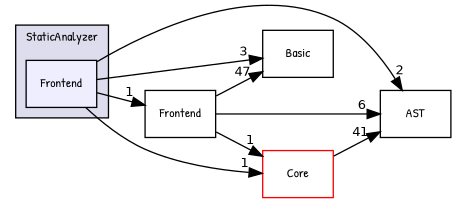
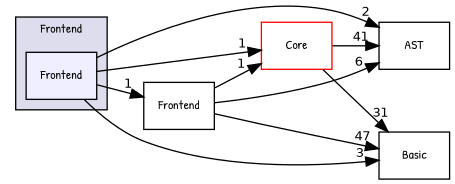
(62, 38) -> (61, 29)
none -> (351, 96)
